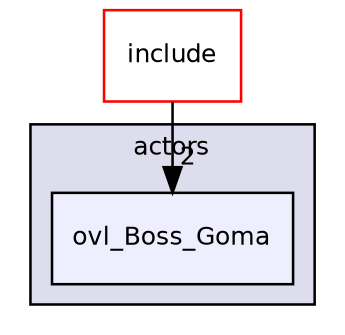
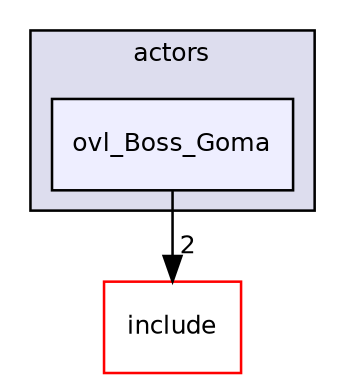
(173, 140) -> (173, 227)
